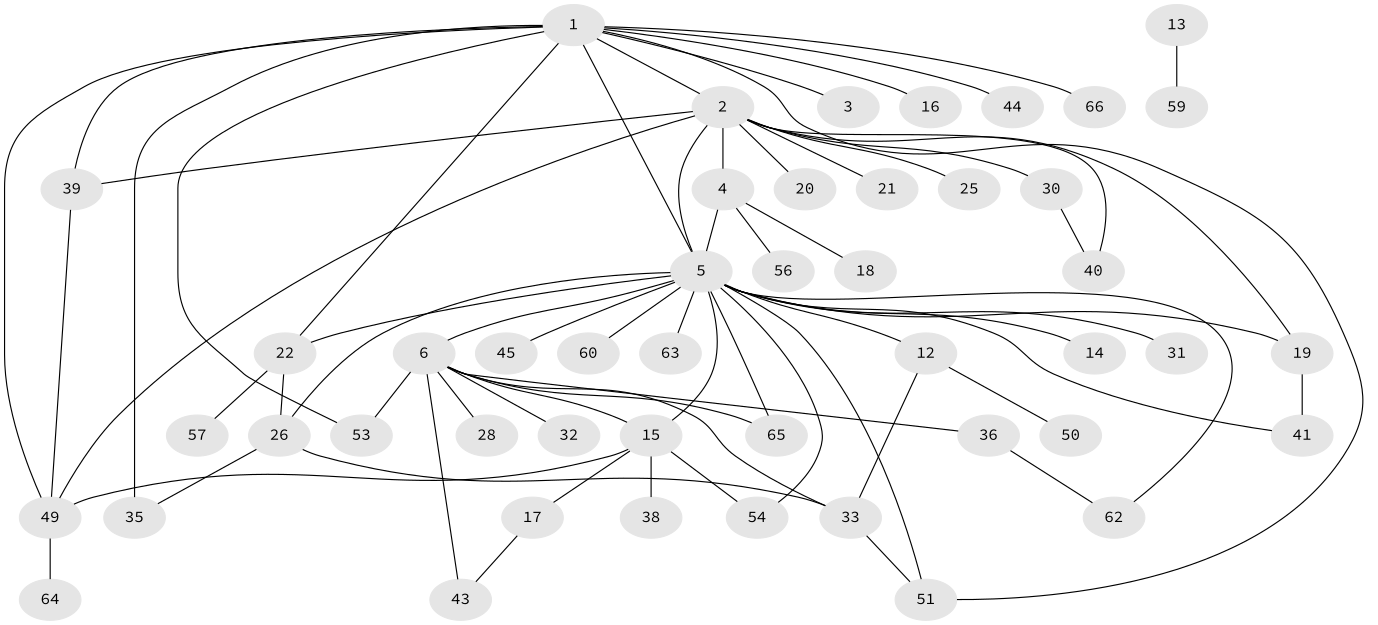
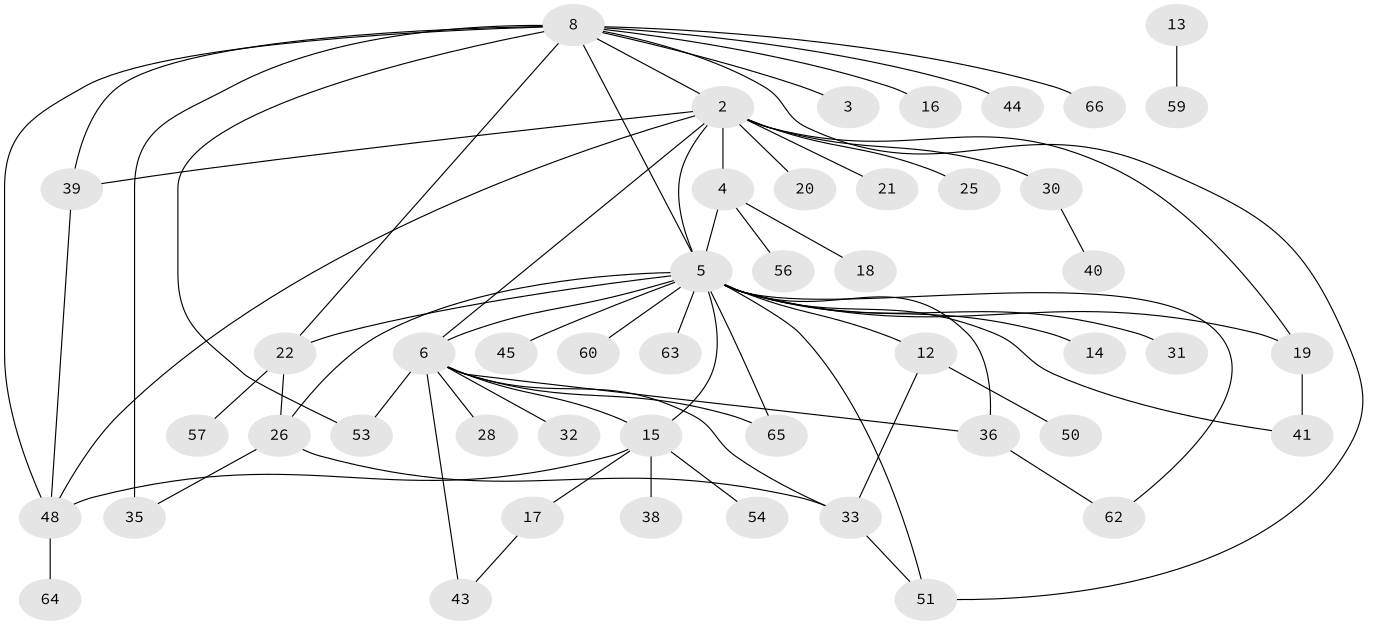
(574, 25) -> (574, 25)
(965, 136) -> (574, 230)
(806, 389) -> (968, 335)
(50, 518) -> (50, 518)
